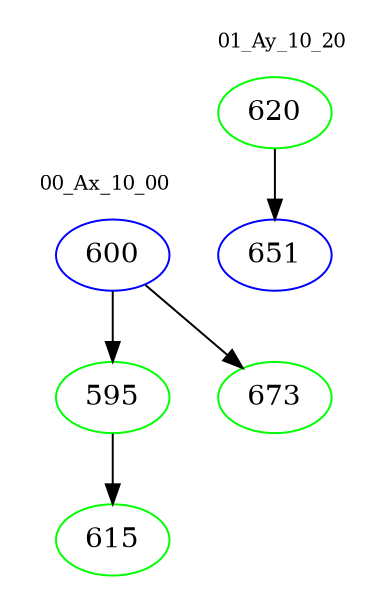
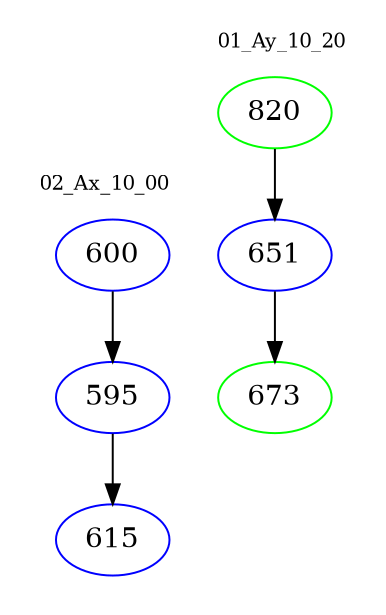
(275, 113) -> (275, 113)
(105, 185) -> (105, 185)
(172, 308) -> (275, 317)
(113, 398) -> (113, 398)
(113, 540) -> (113, 540)
